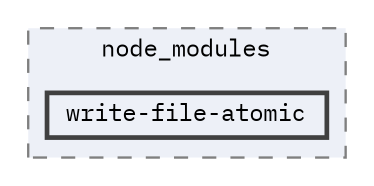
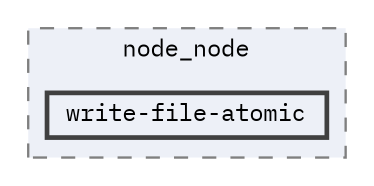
(187, 51) -> (187, 51)
